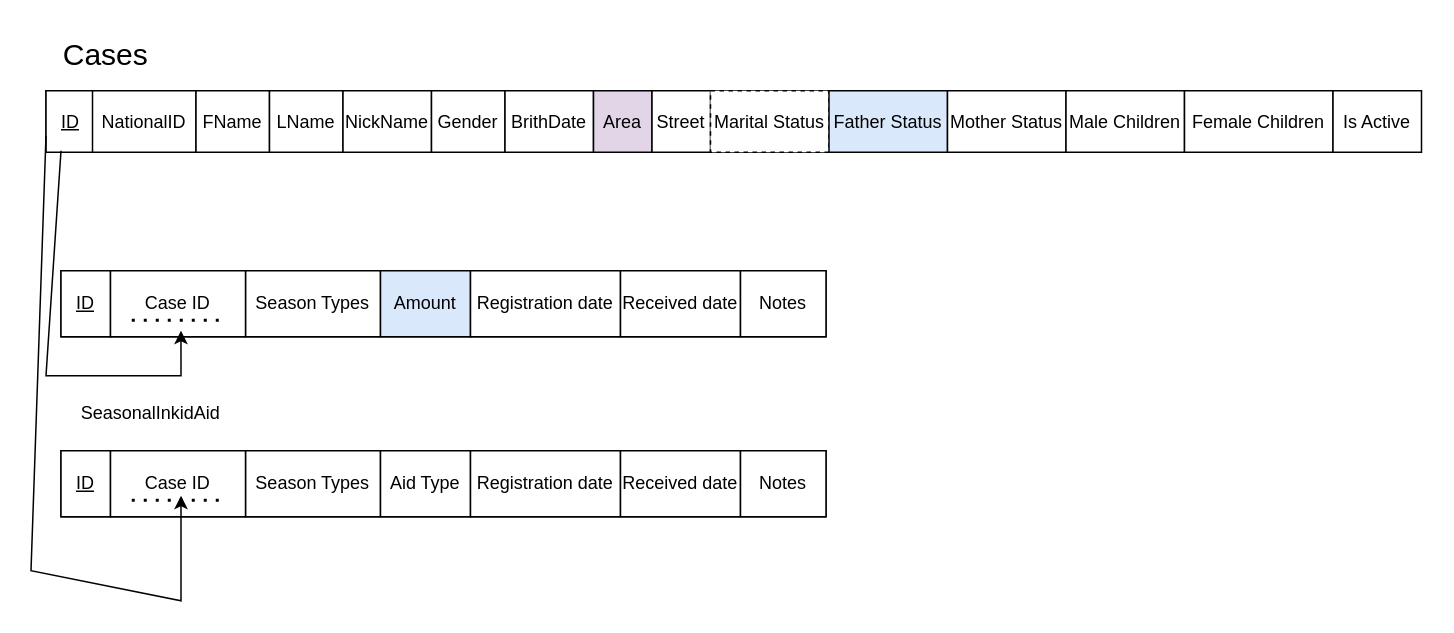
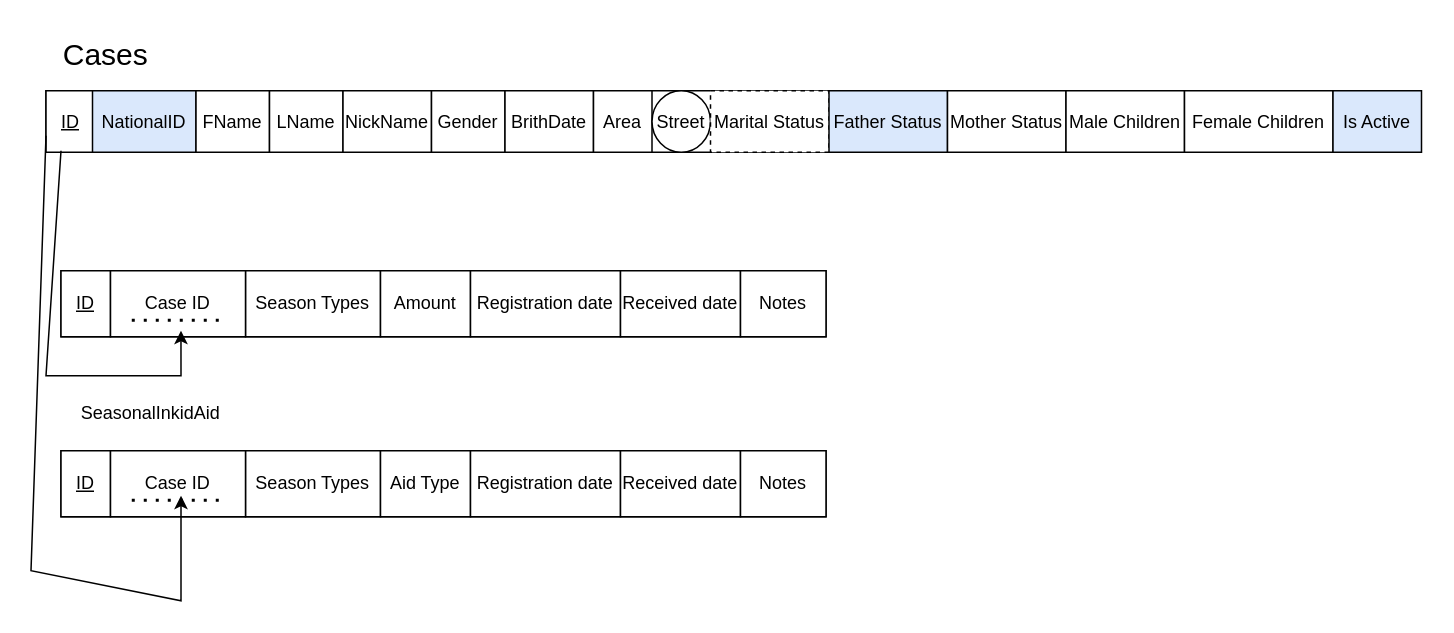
(144, 122) -> (144, 122)
(623, 122) -> (623, 122)
(681, 122) -> (681, 122)
(1377, 122) -> (1377, 122)
(425, 304) -> (425, 304)
